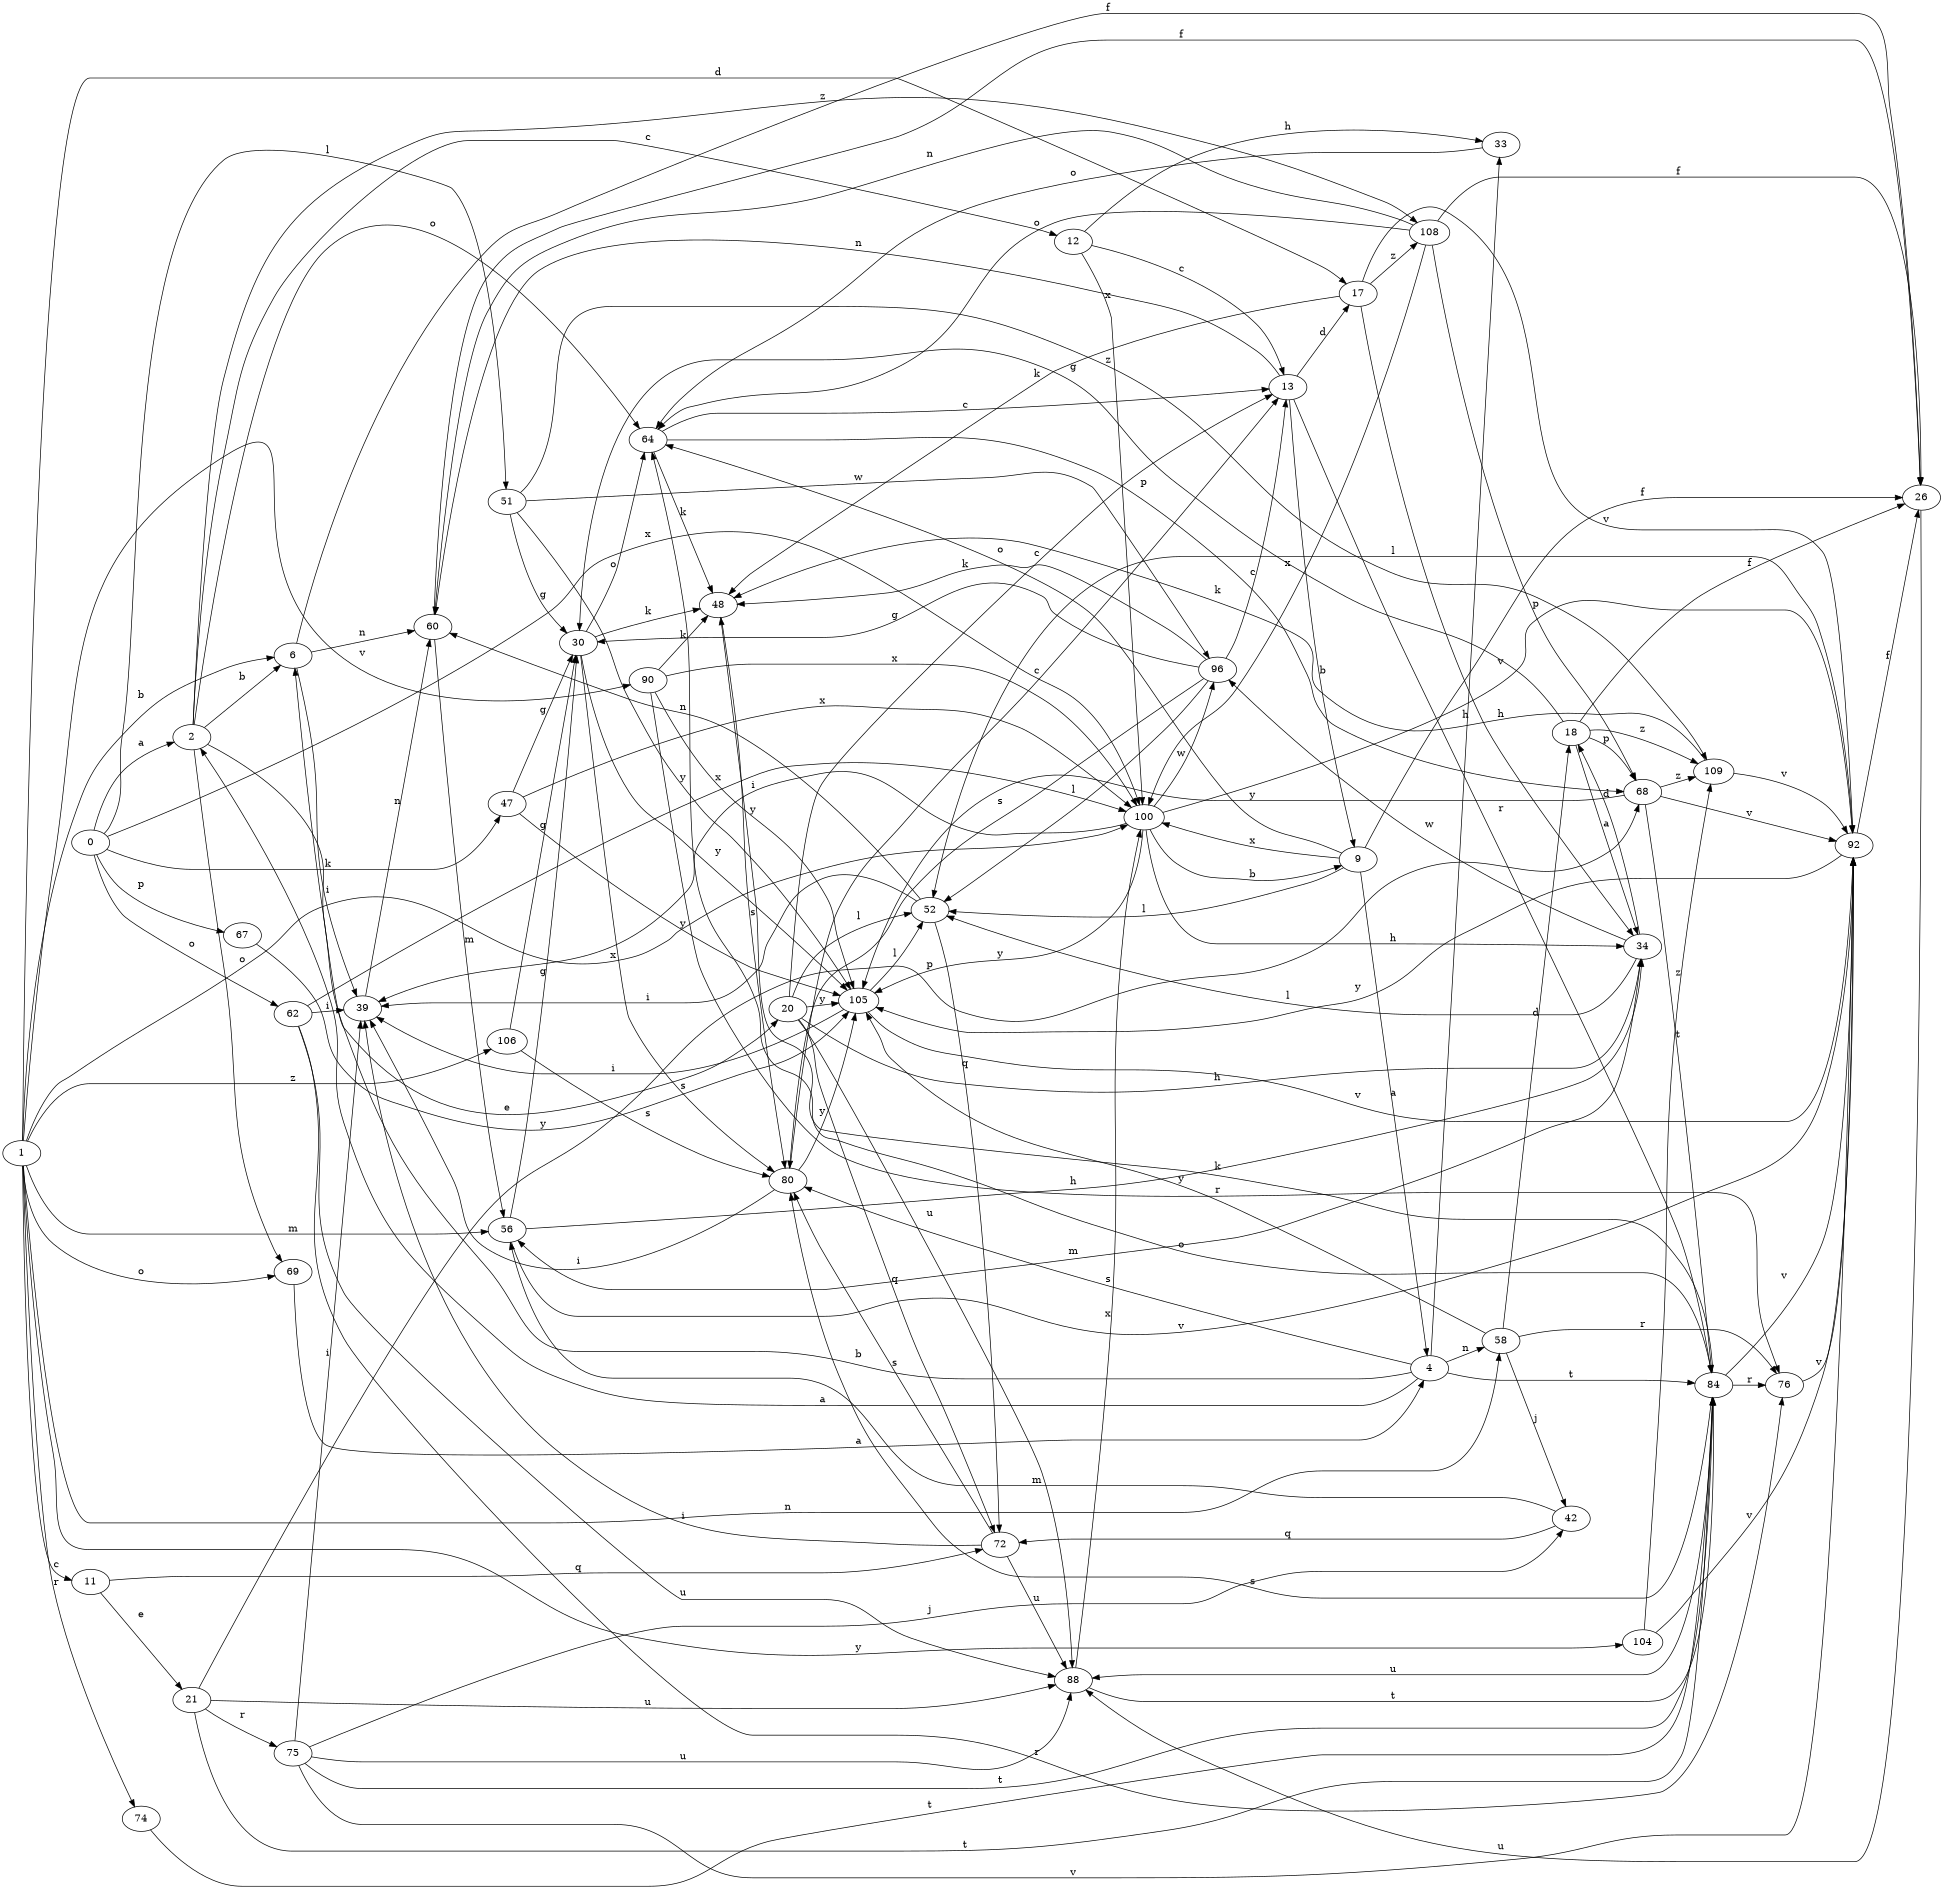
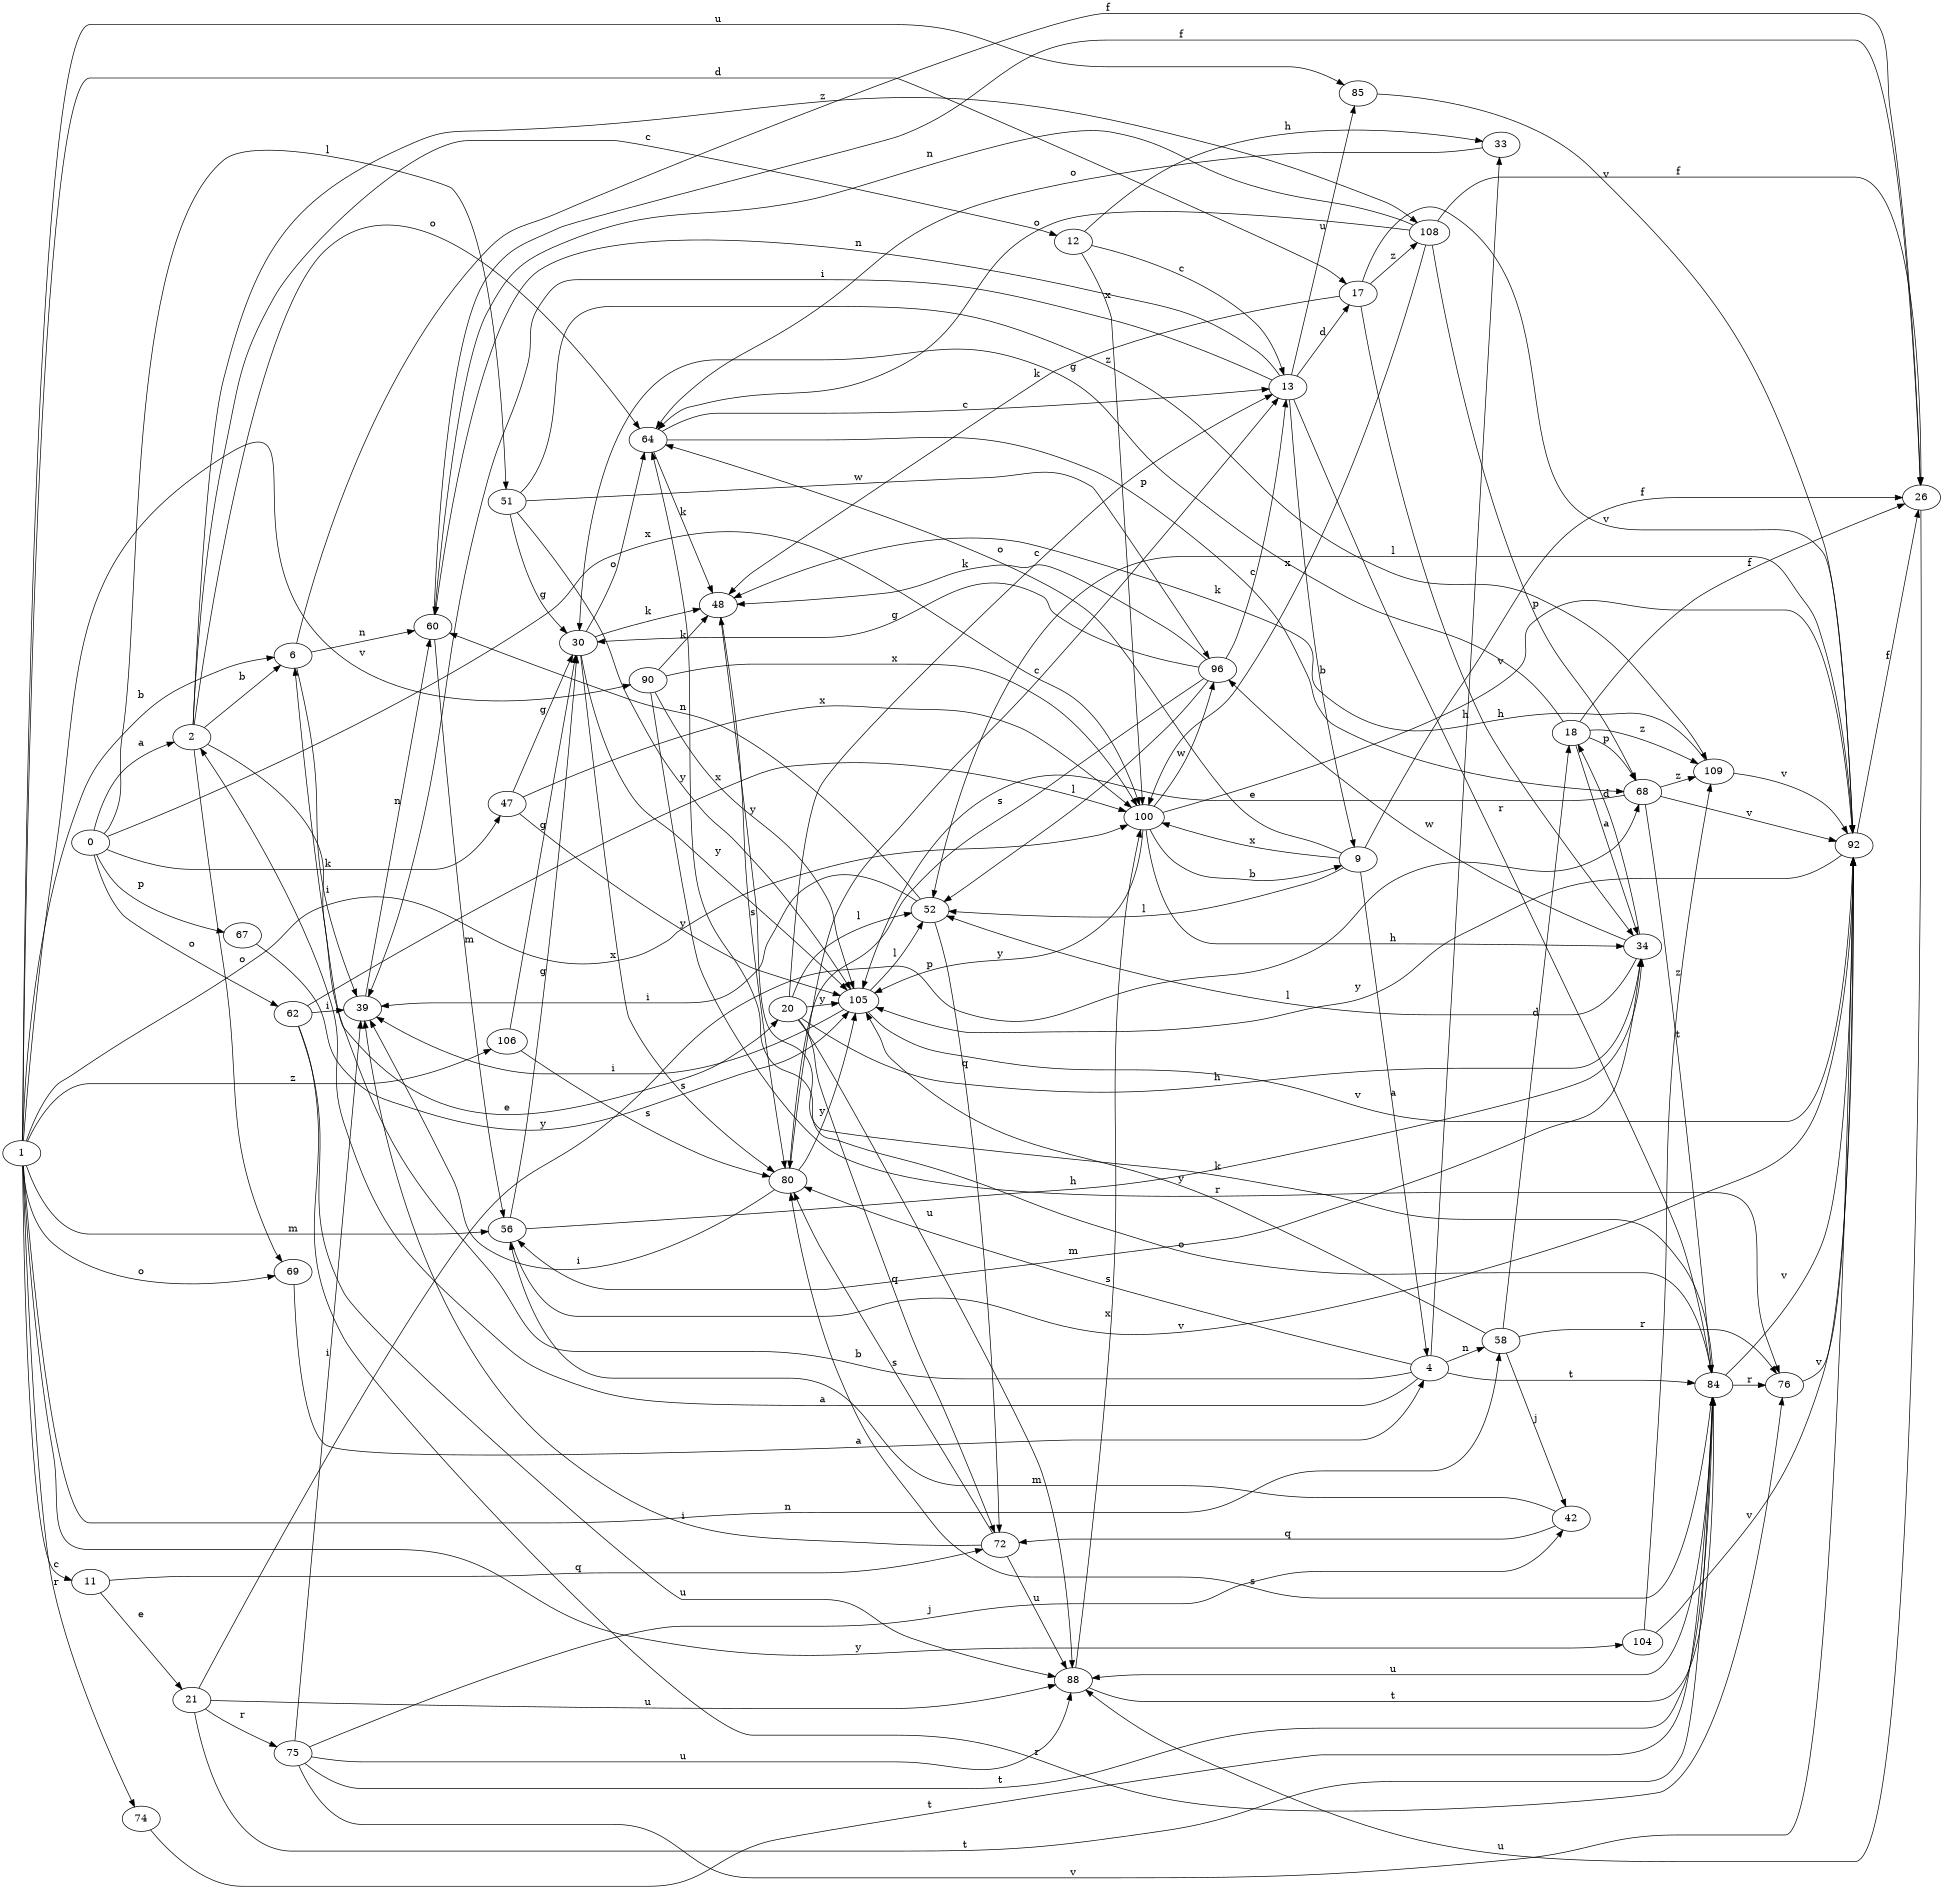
none -> (1358, 93)
(1253, 795) -> (1253, 795)
(728, 809) -> (556, 286)
